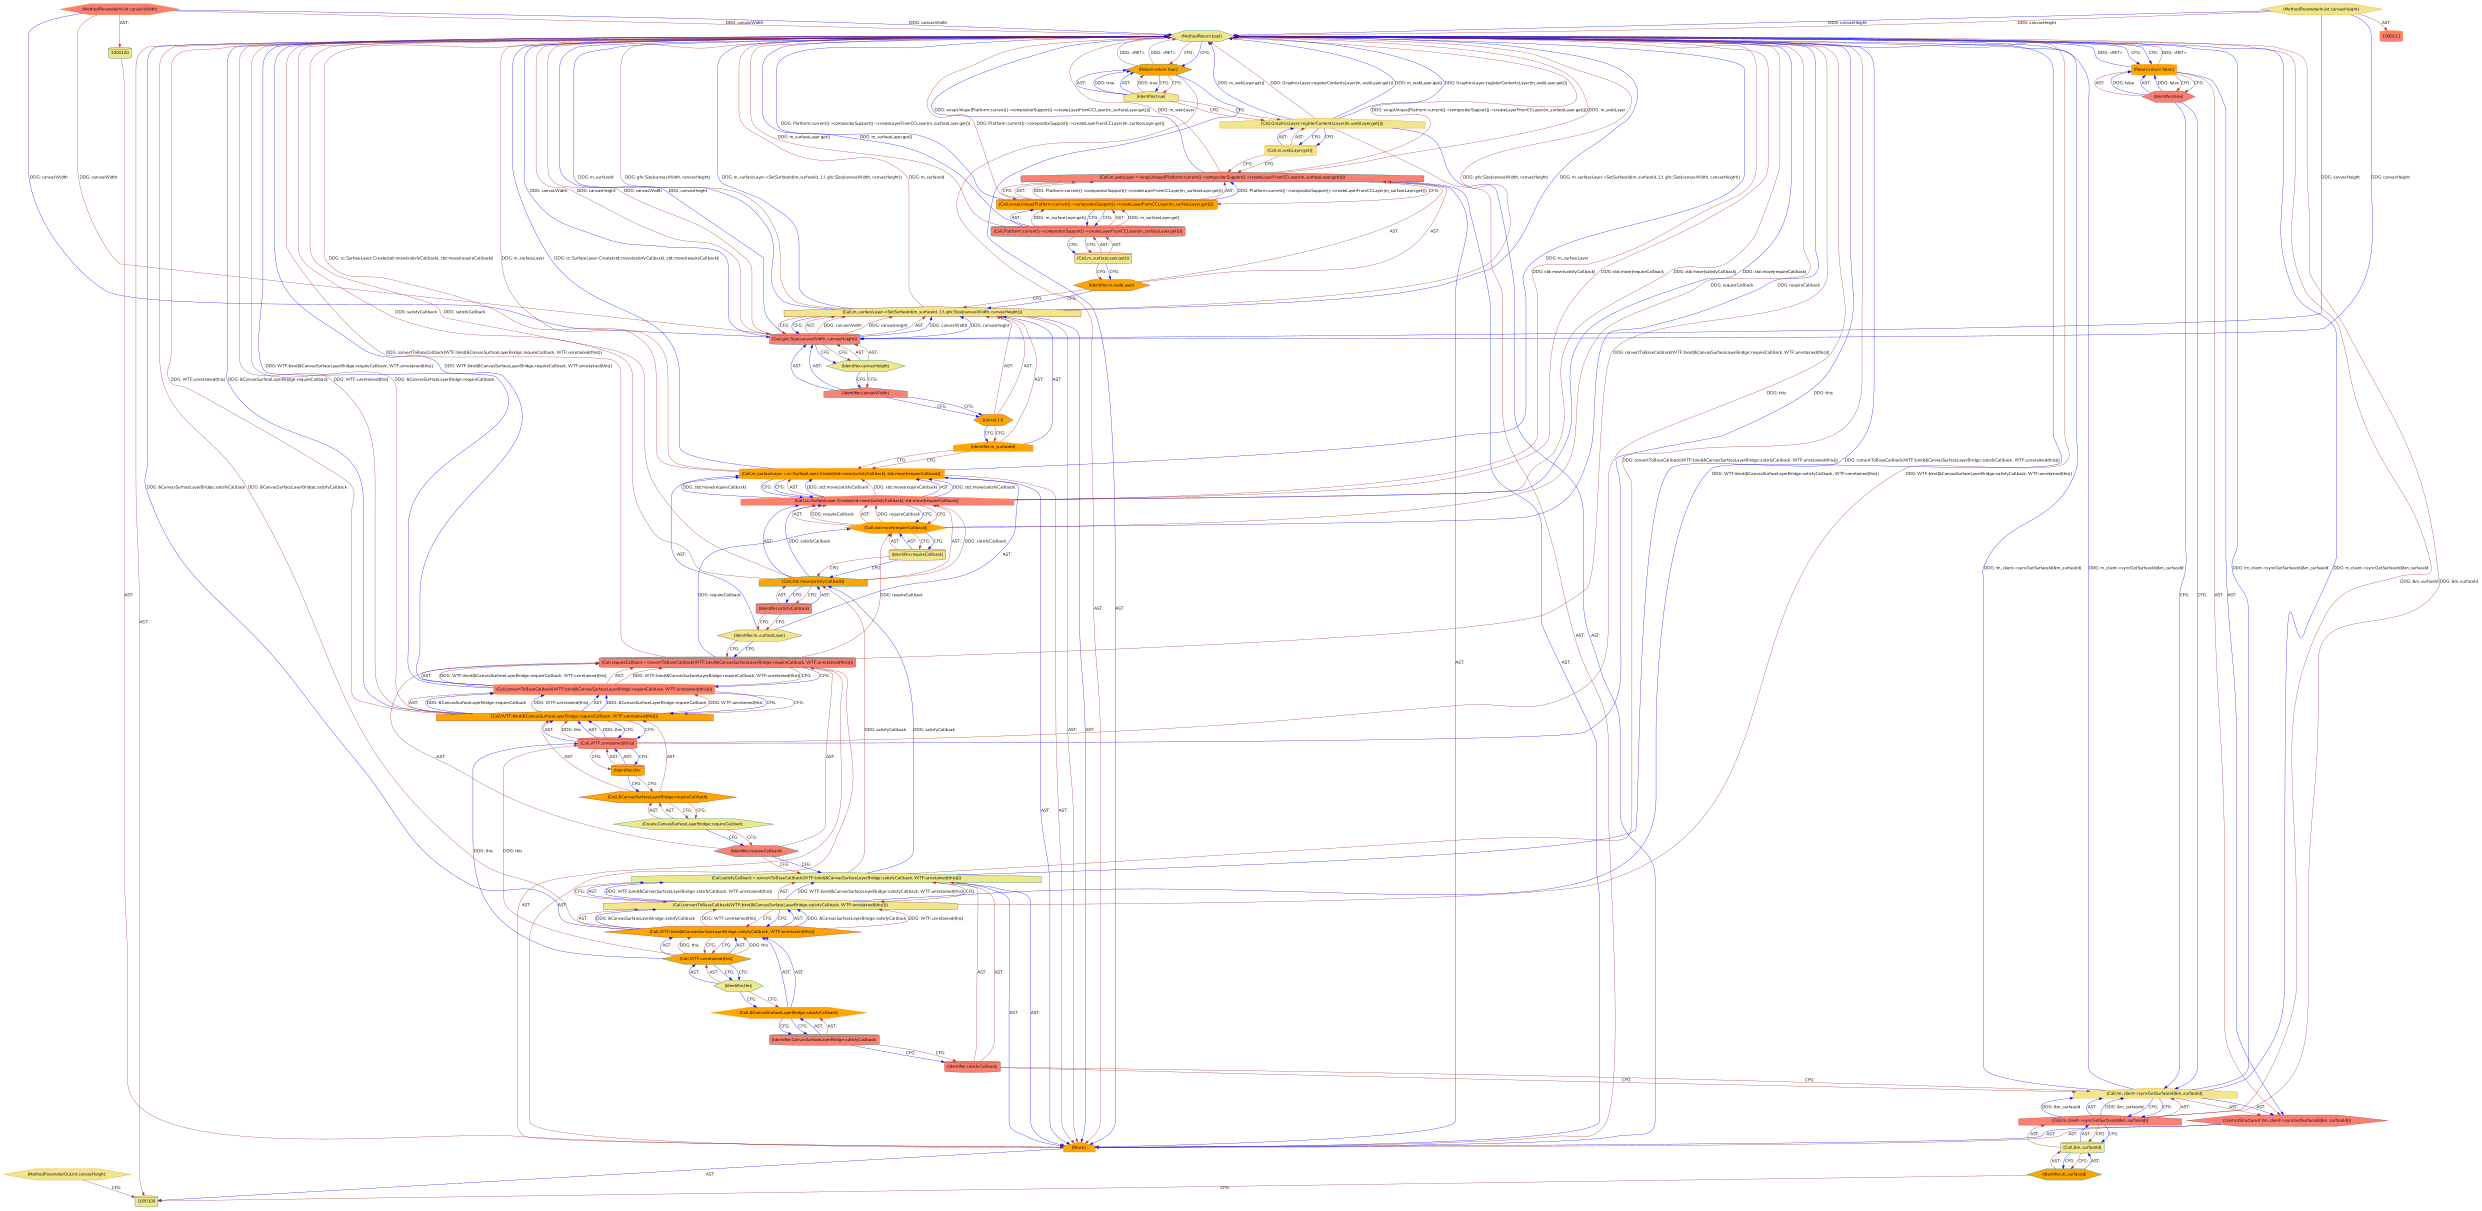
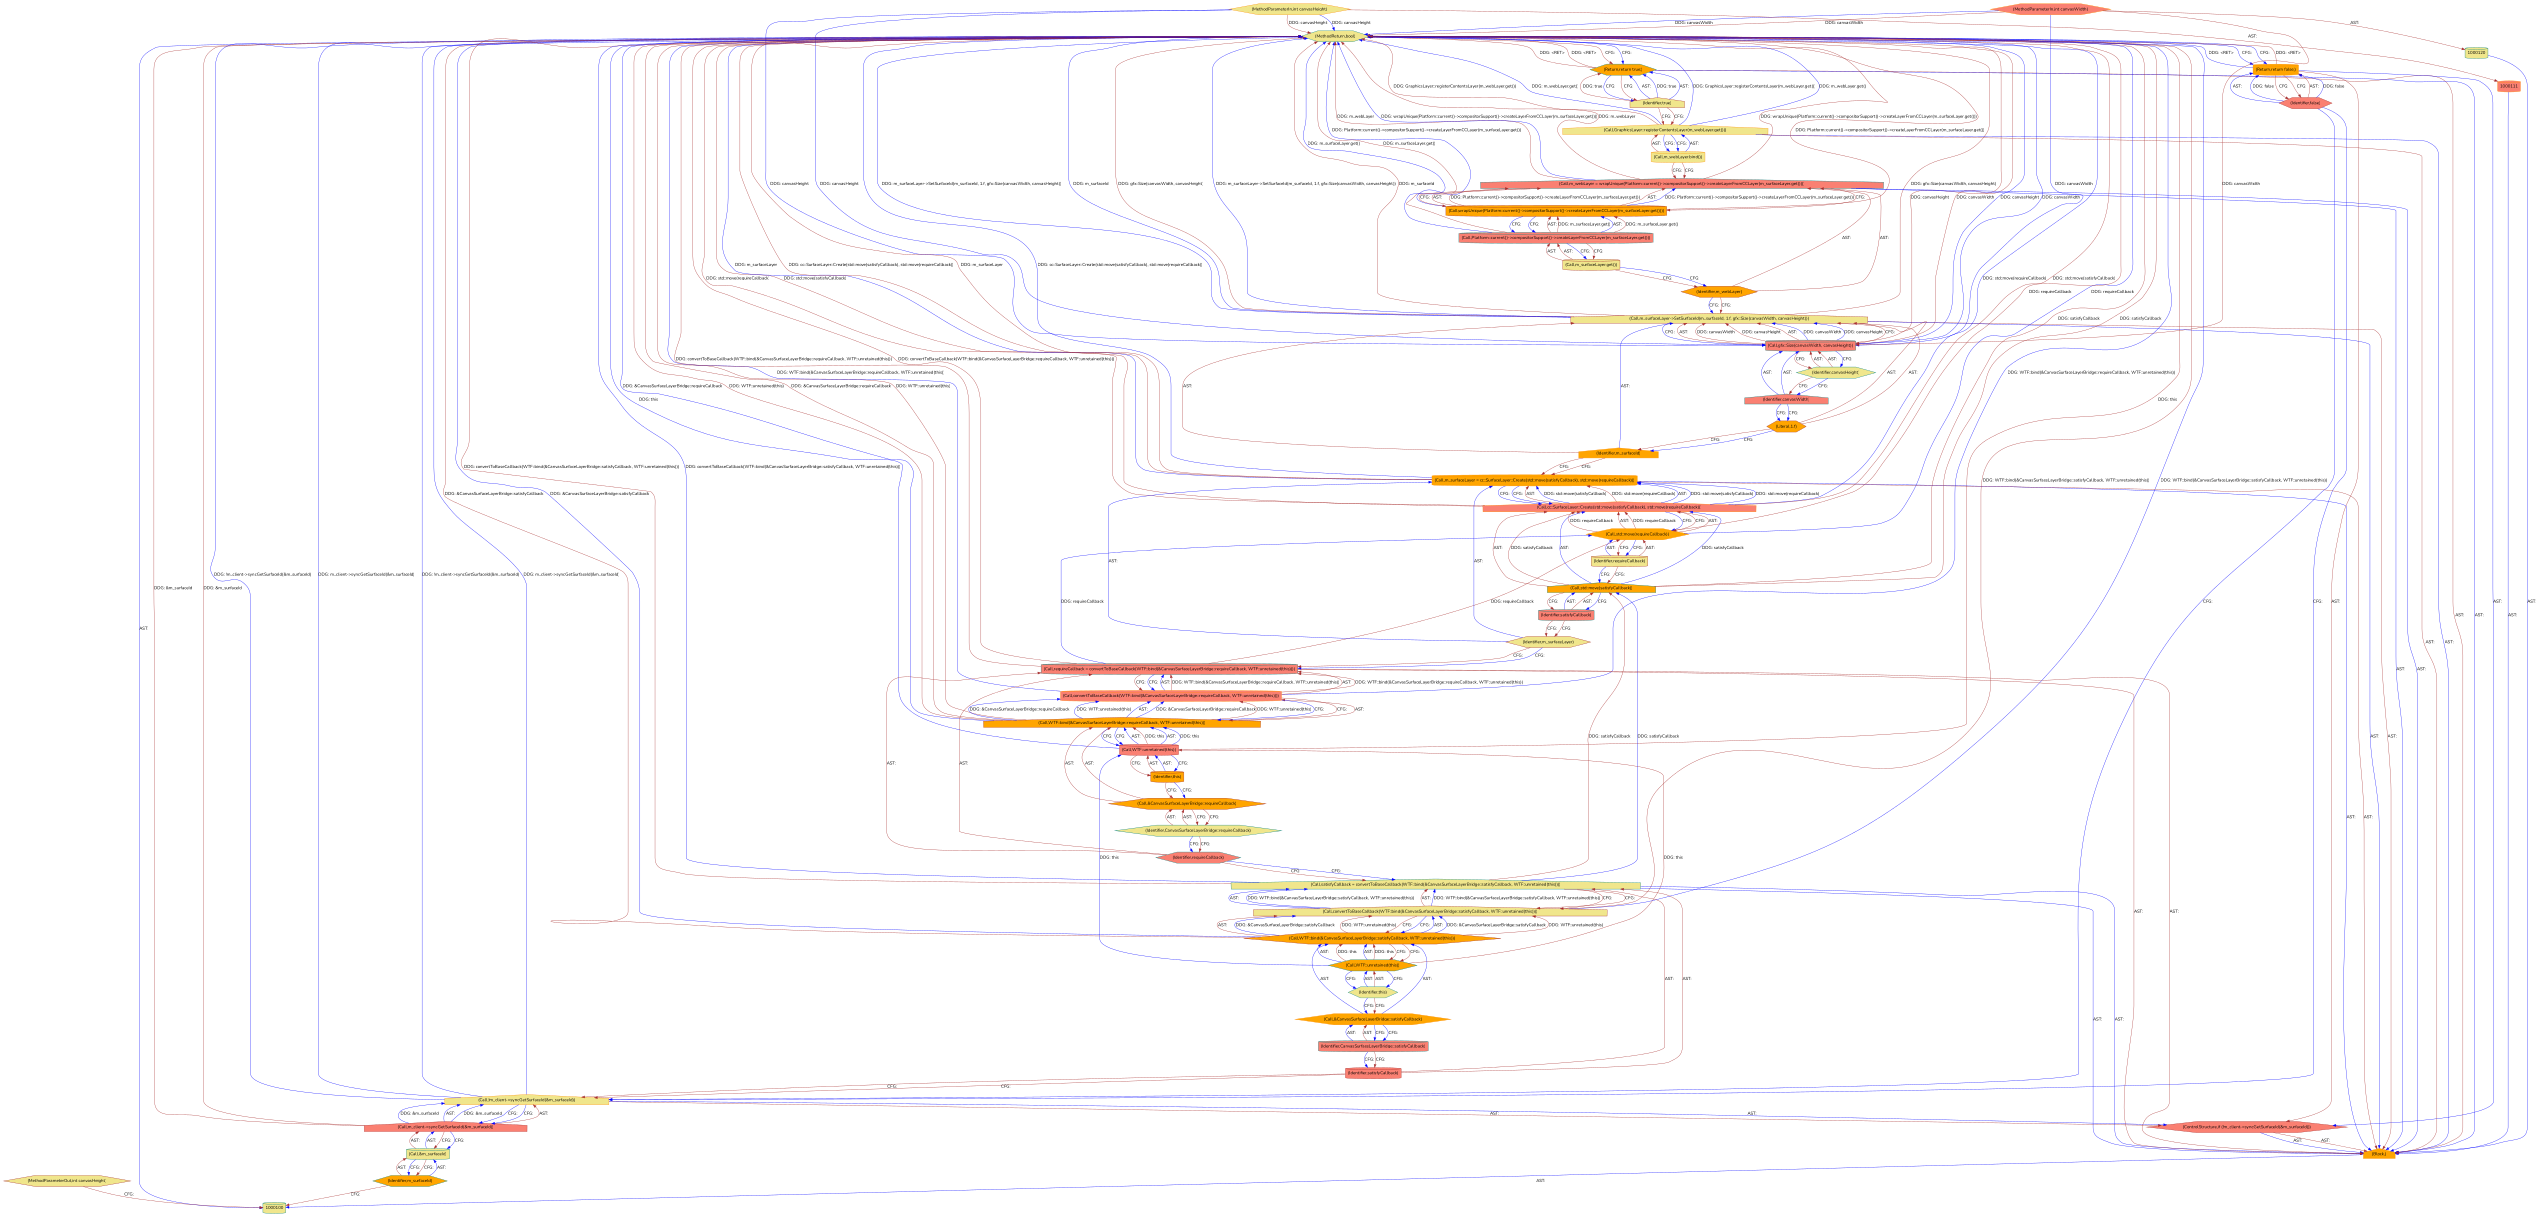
(136, 107) -> (139, 102)
(1291, 151) -> (1678, 157)
none -> (2508, 669)
(693, 824) -> (1198, 831)
(128, 1047) -> (2527, 648)
(67, 1174) -> (67, 1181)
